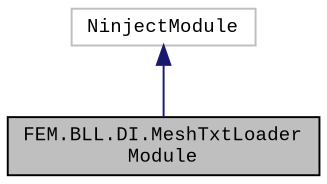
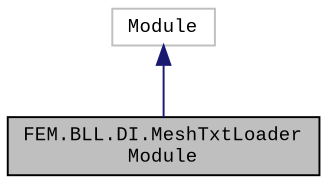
(164, 27) -> (164, 27)
